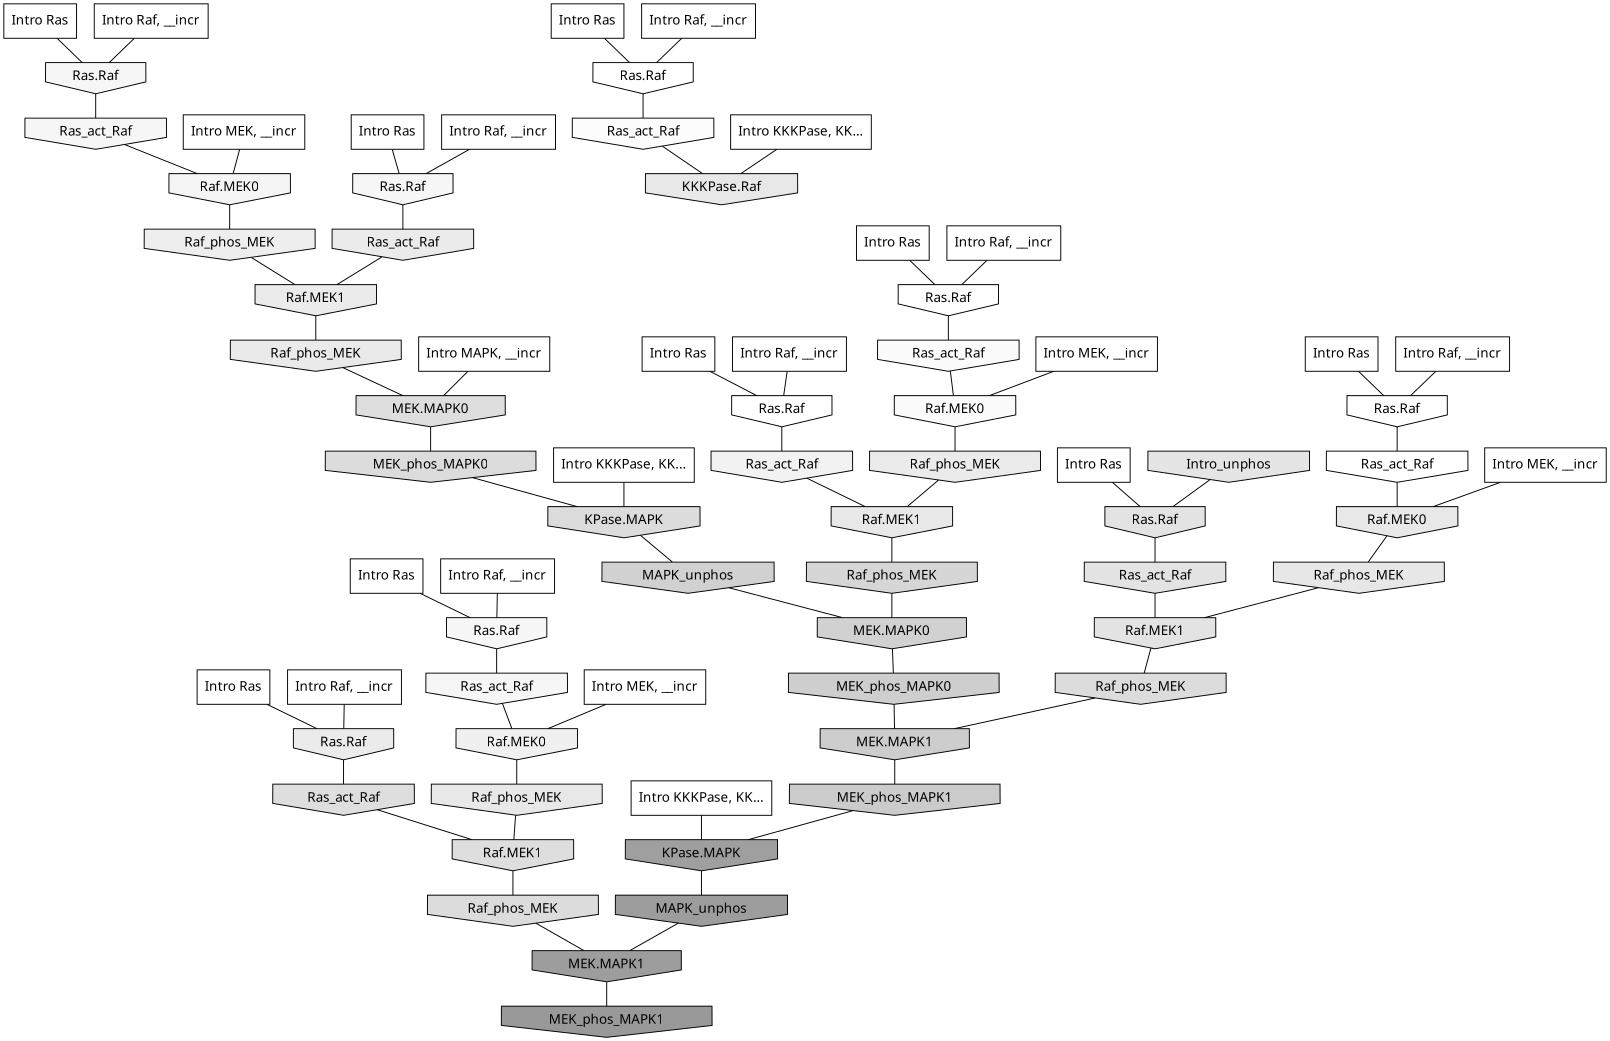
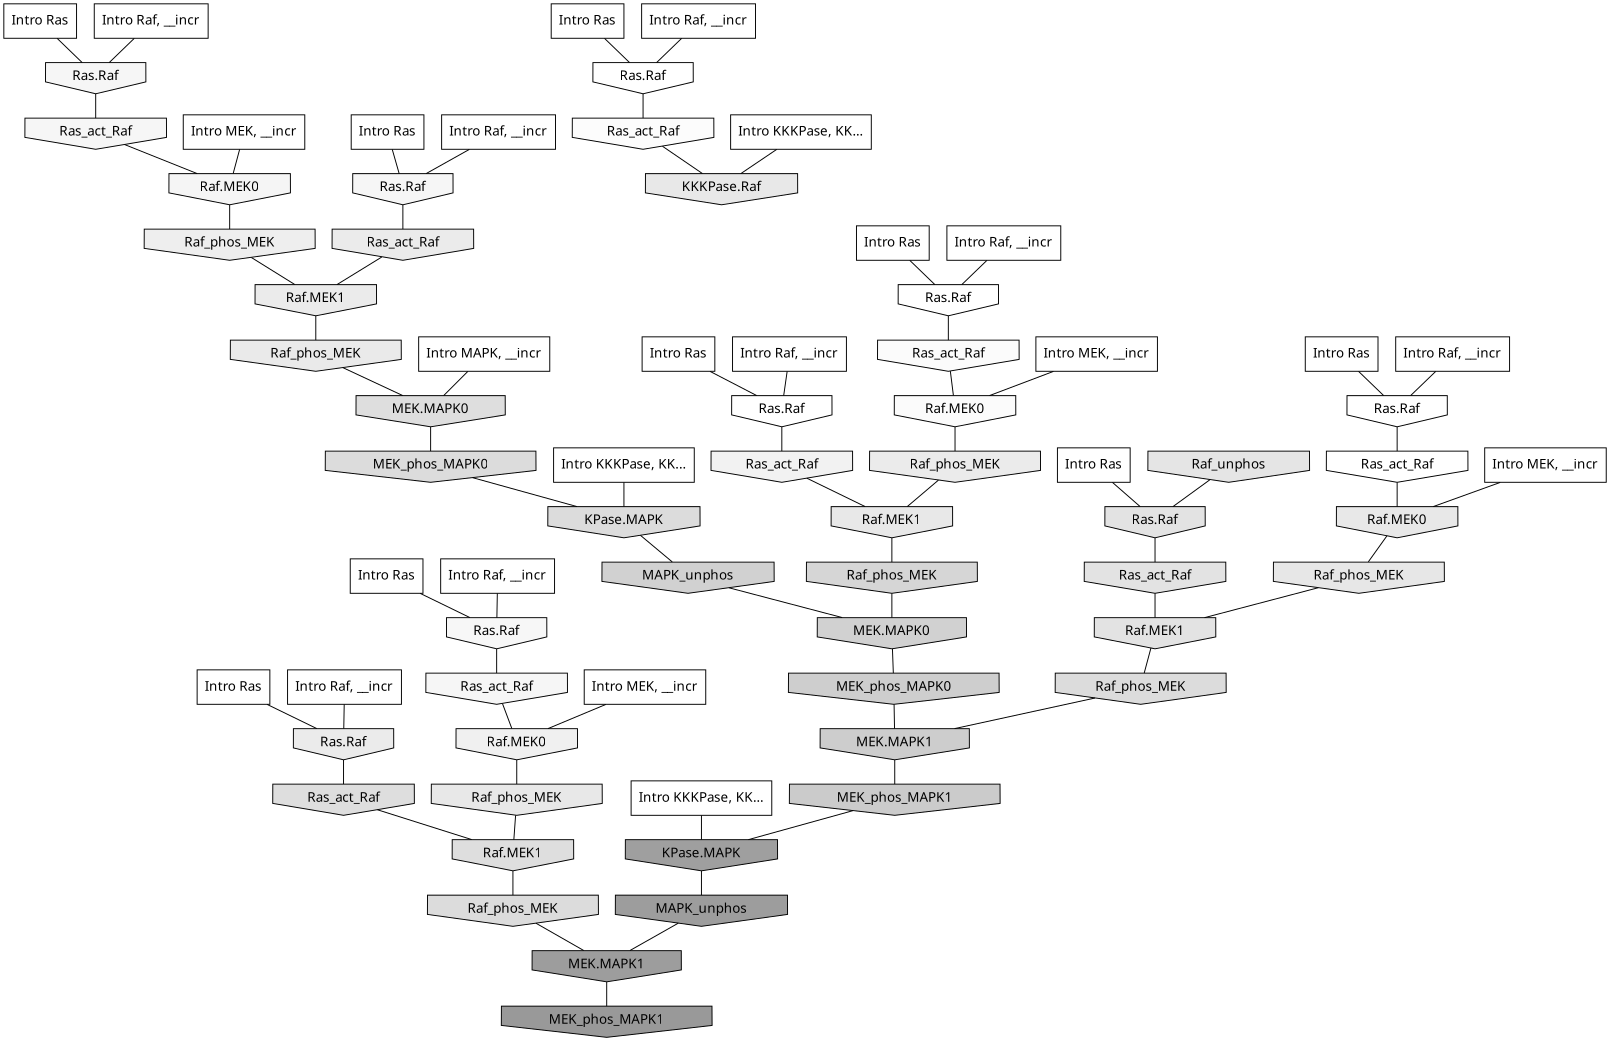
(1229, 465) -> (1229, 465)
